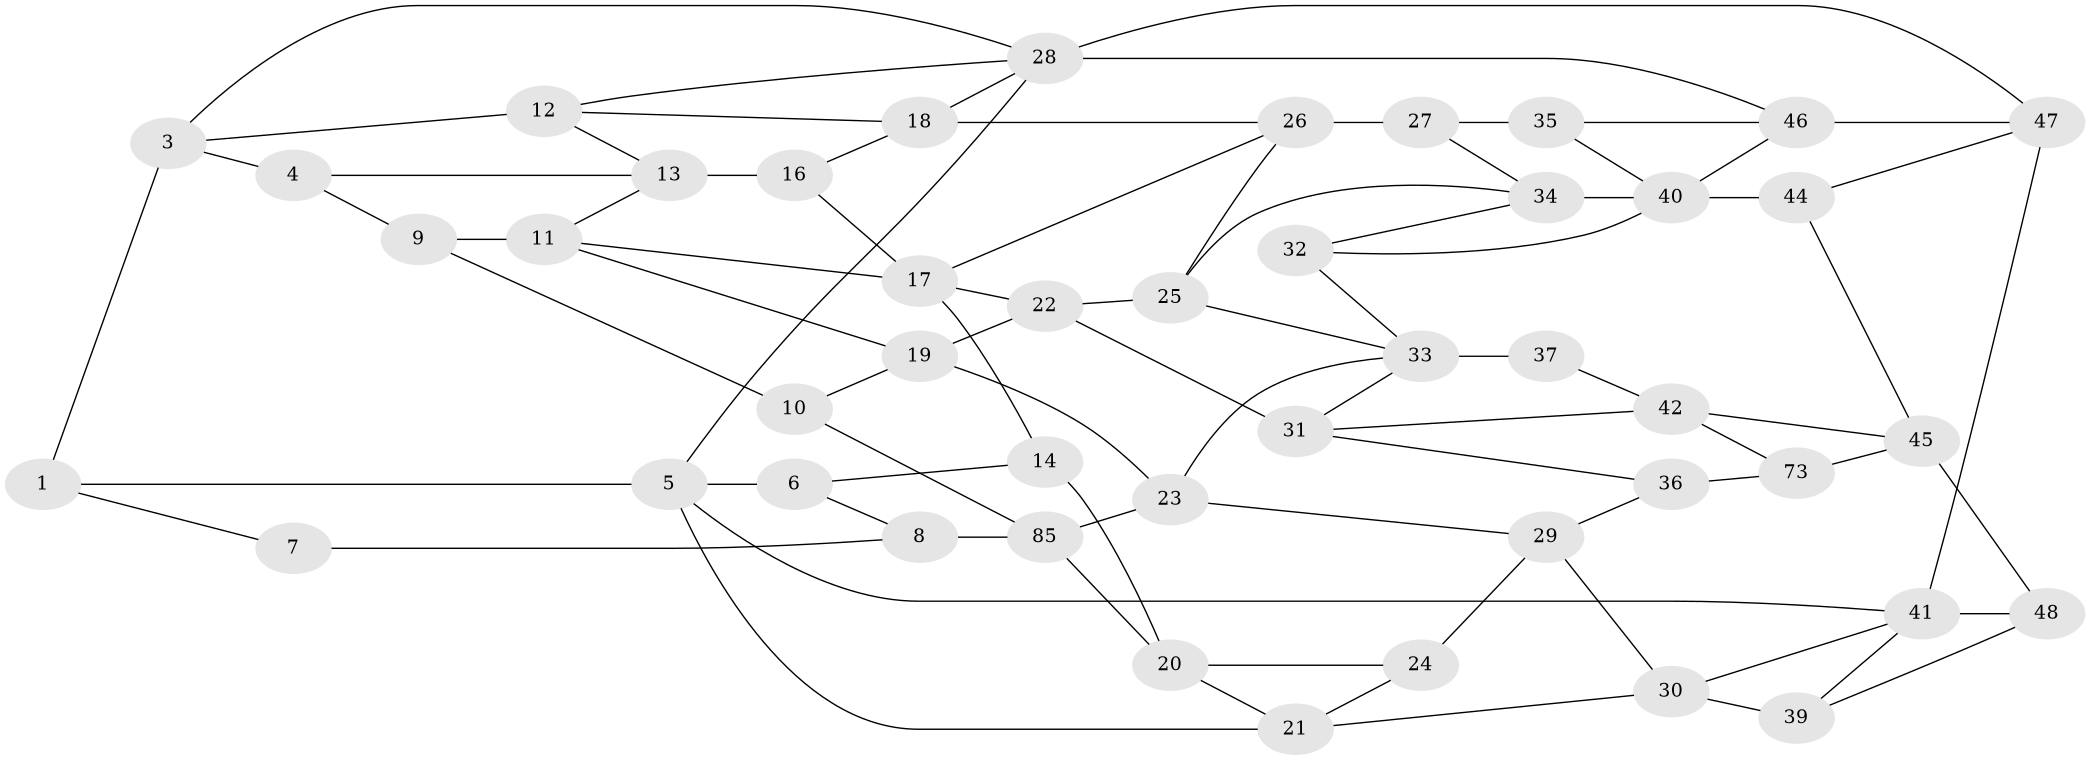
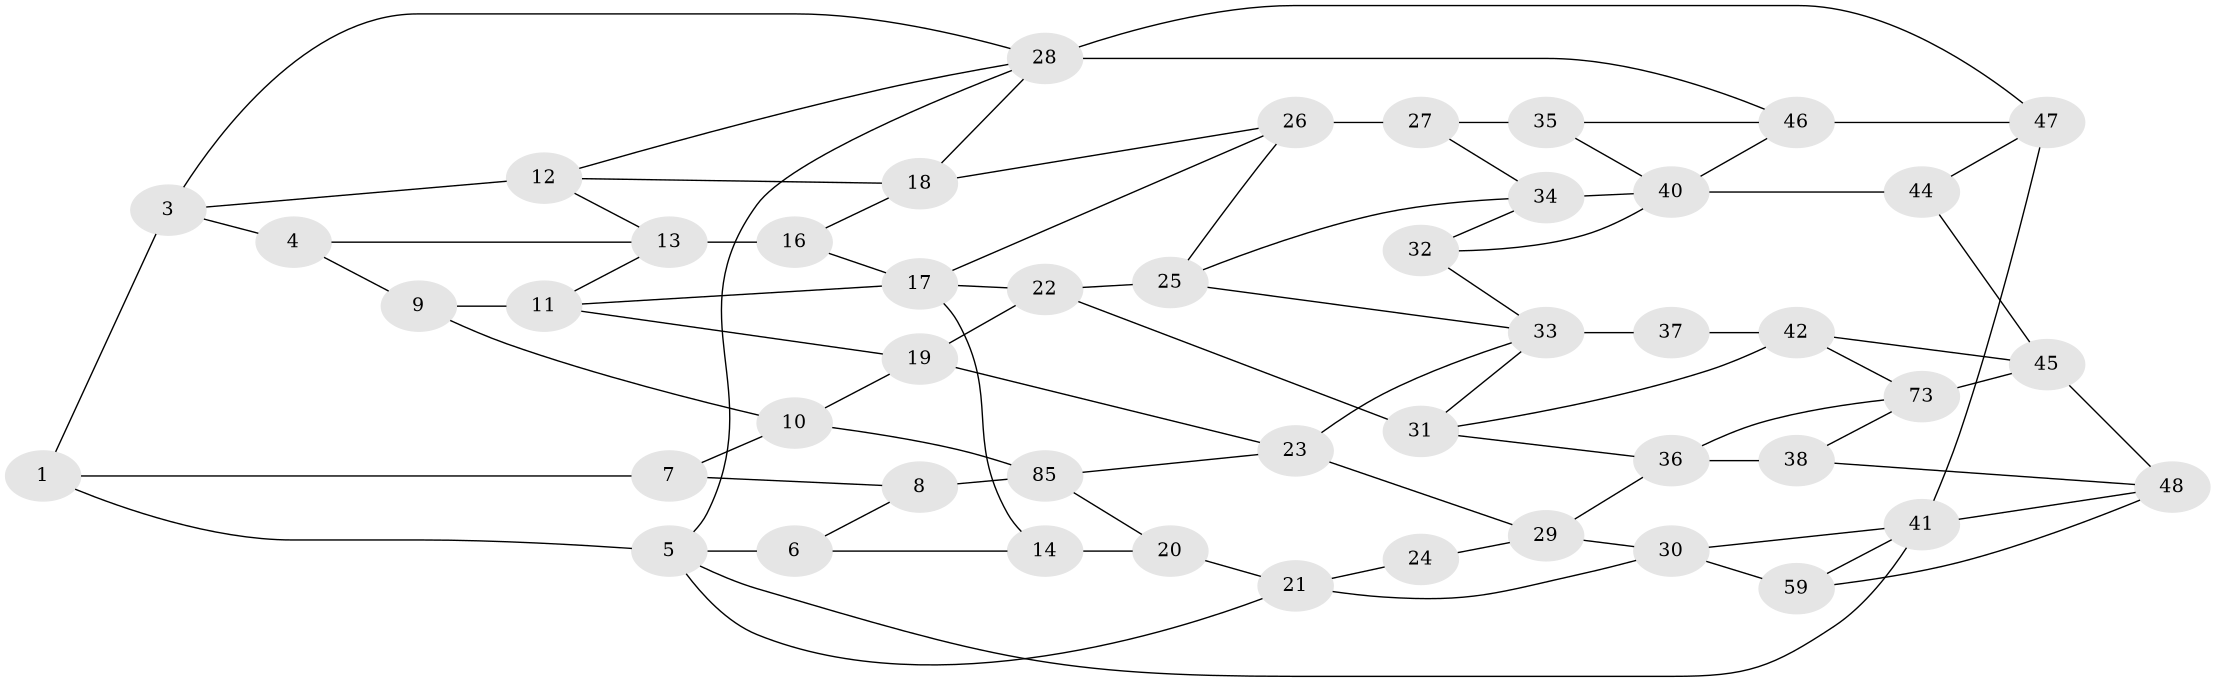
none -> (737, 448)
none -> (1797, 461)
(1296, 665) -> none
(1797, 718) -> (1797, 589)
